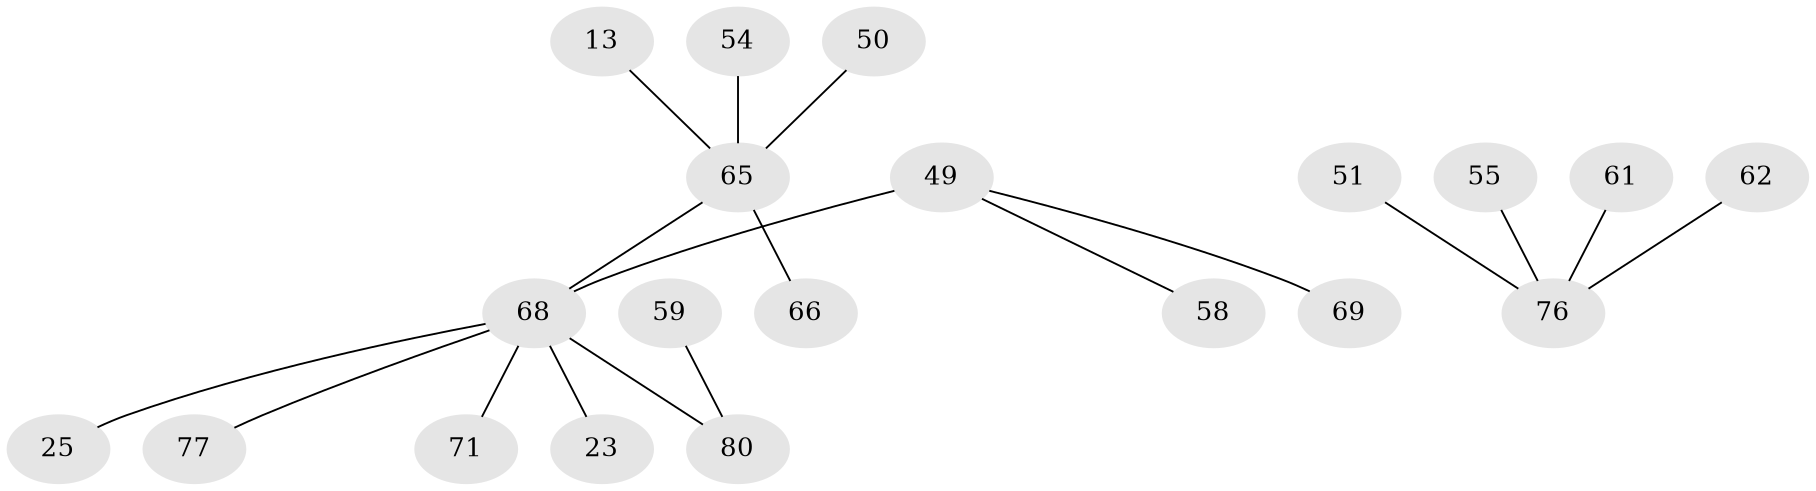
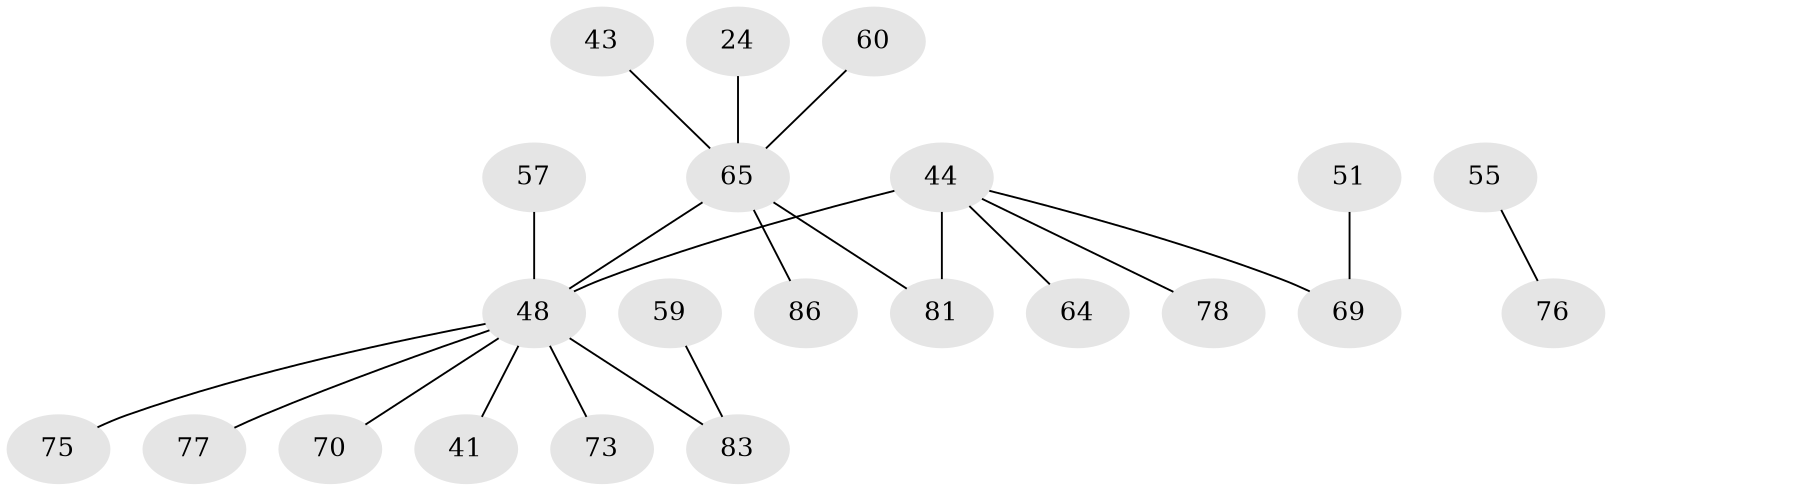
(602, 42) -> (602, 42)
(738, 42) -> (738, 42)
(874, 42) -> (874, 42)
none -> (534, 177)
(942, 177) -> (942, 177)
(1621, 177) -> none
(1757, 177) -> none
(1452, 246) -> (1350, 246)
(534, 313) -> (534, 313)
(806, 313) -> (806, 313)
none -> (942, 313)
none -> (1078, 313)
(1214, 313) -> (1214, 313)
(59, 449) -> (59, 449)
none -> (330, 449)
(466, 449) -> (466, 449)
(602, 449) -> (602, 449)
(738, 449) -> (738, 449)
